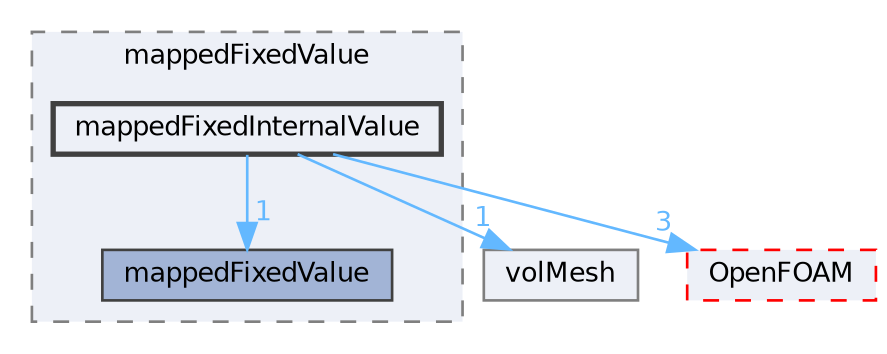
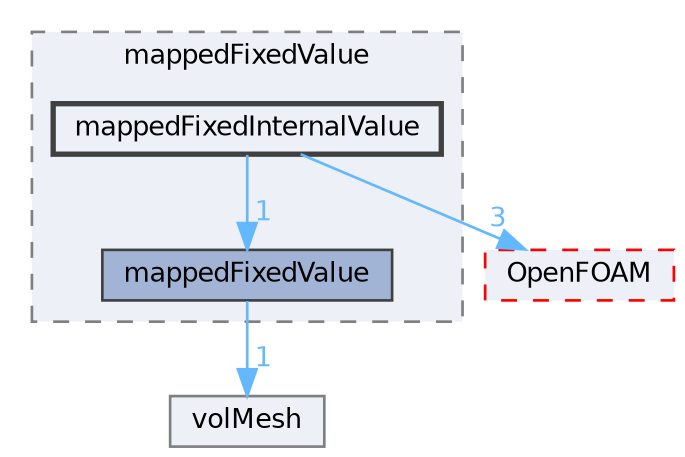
(391, 196) -> (247, 339)
